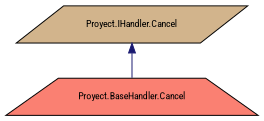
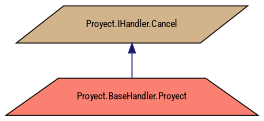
(132, 97) -> (132, 97)
